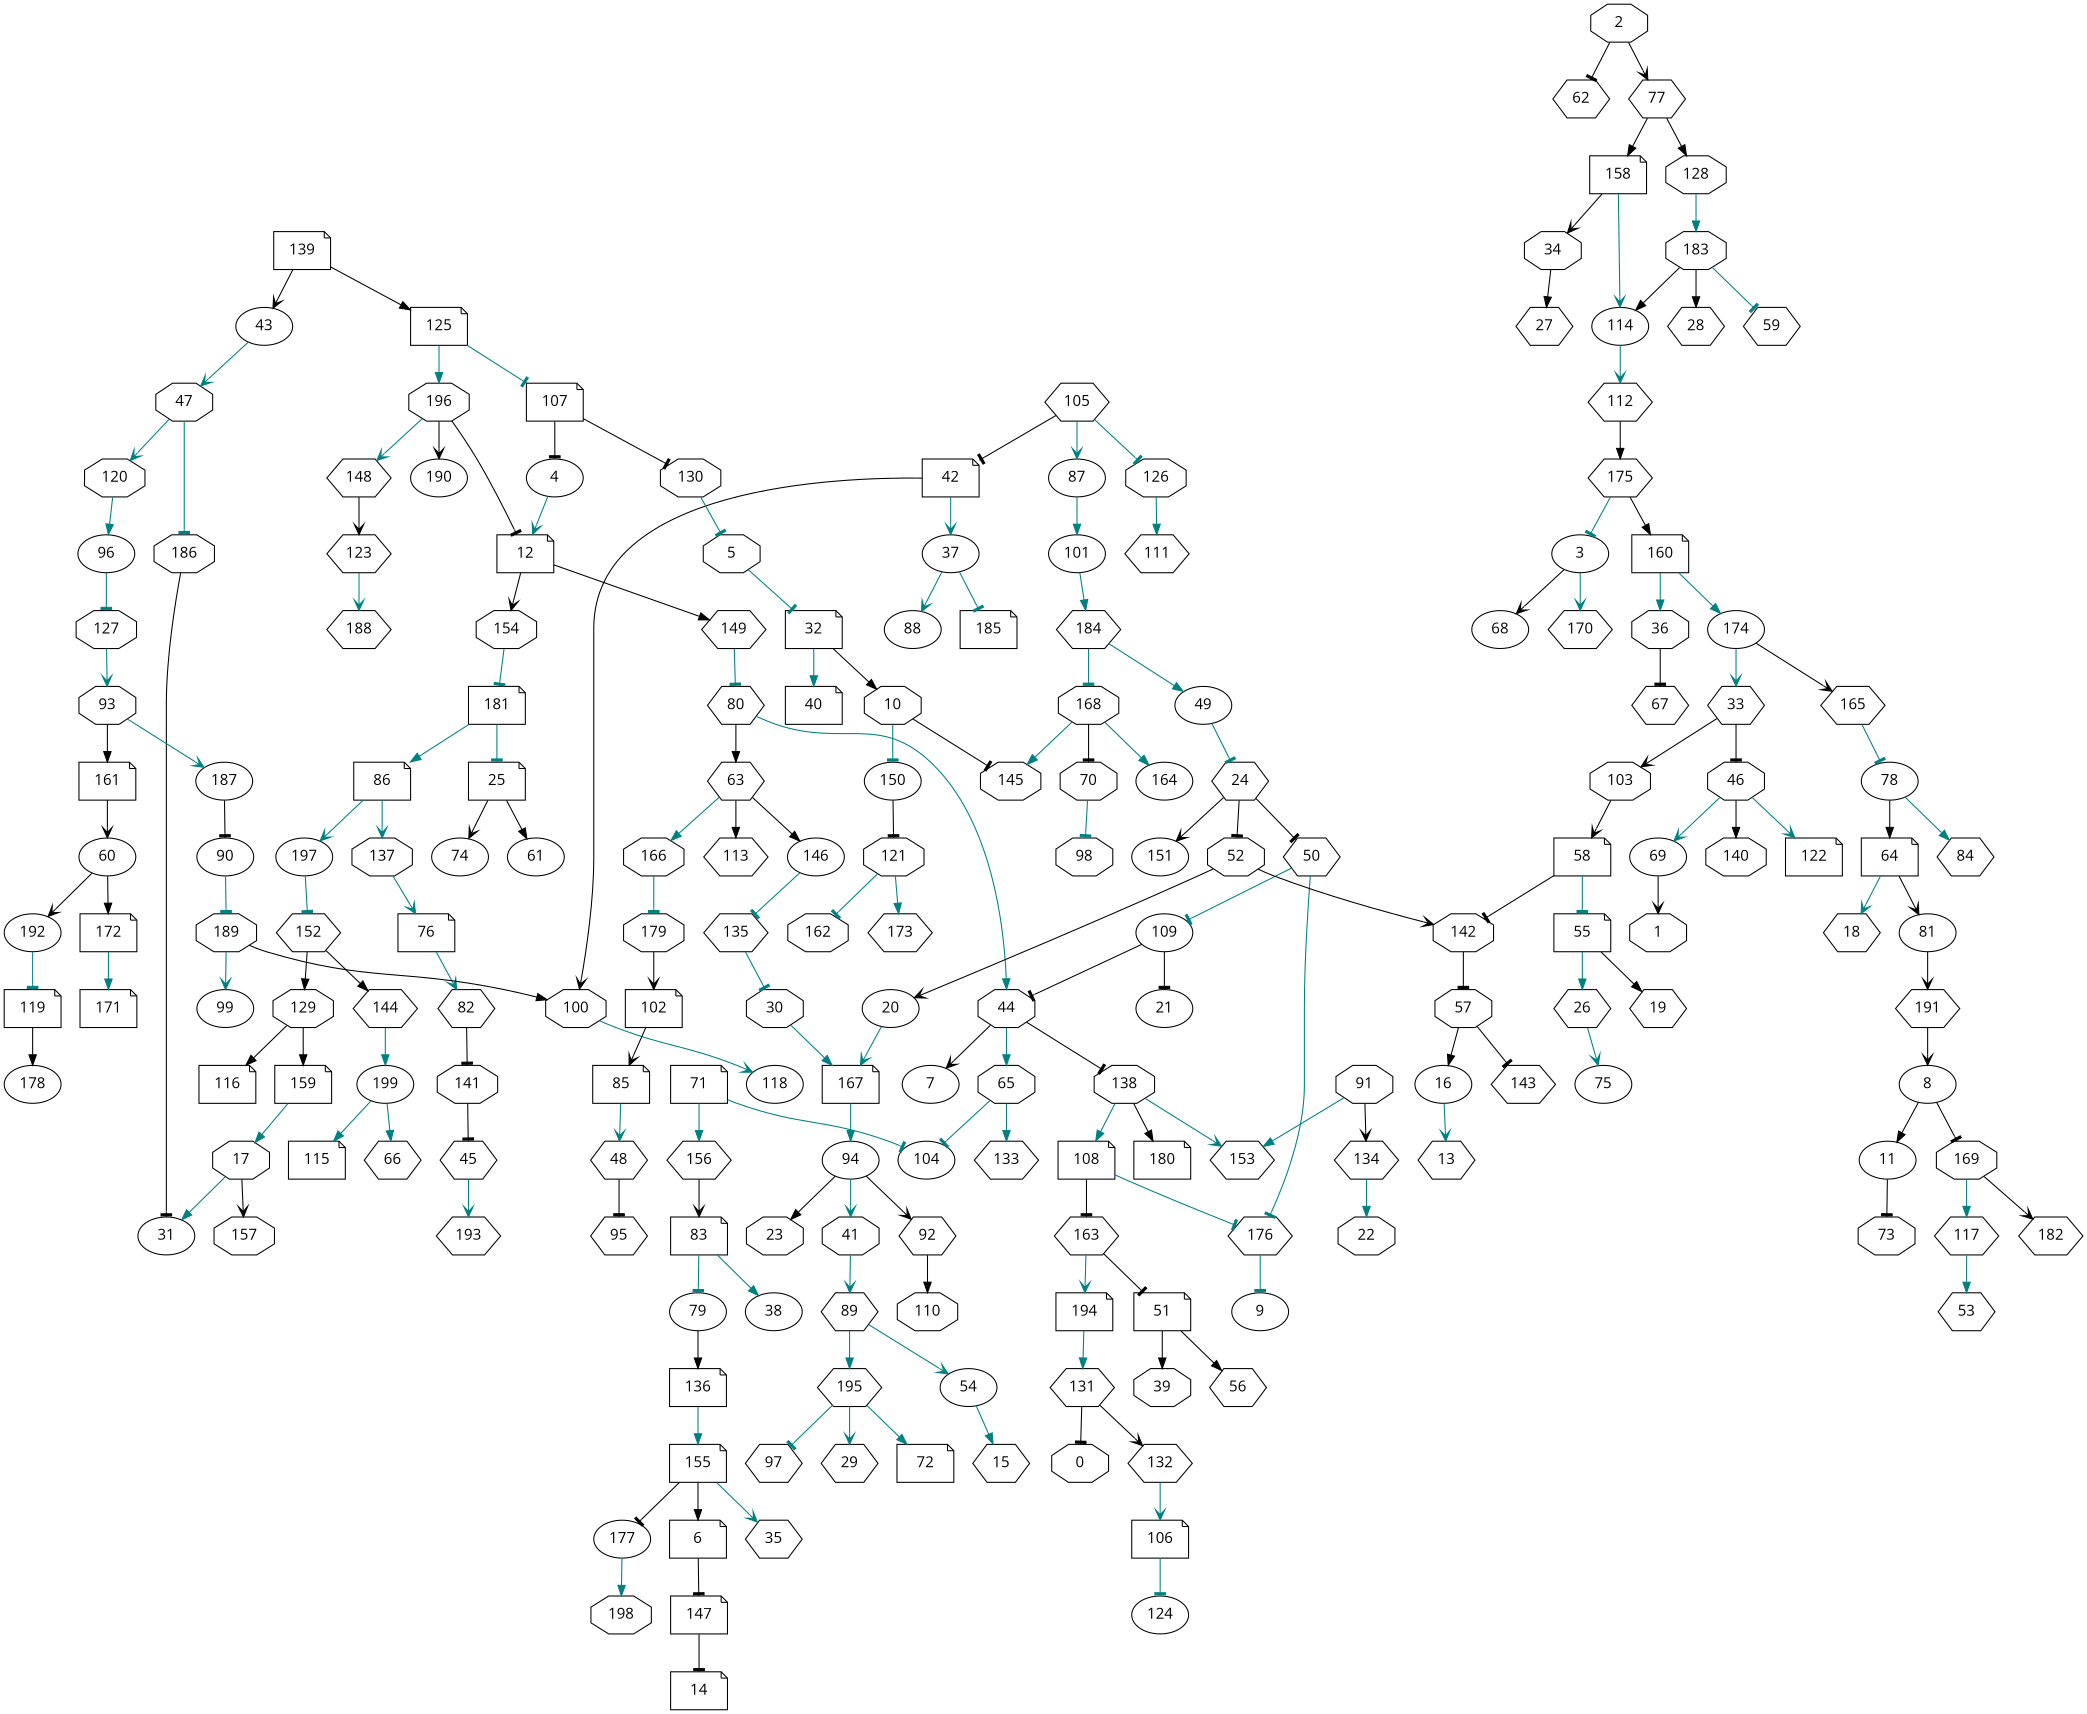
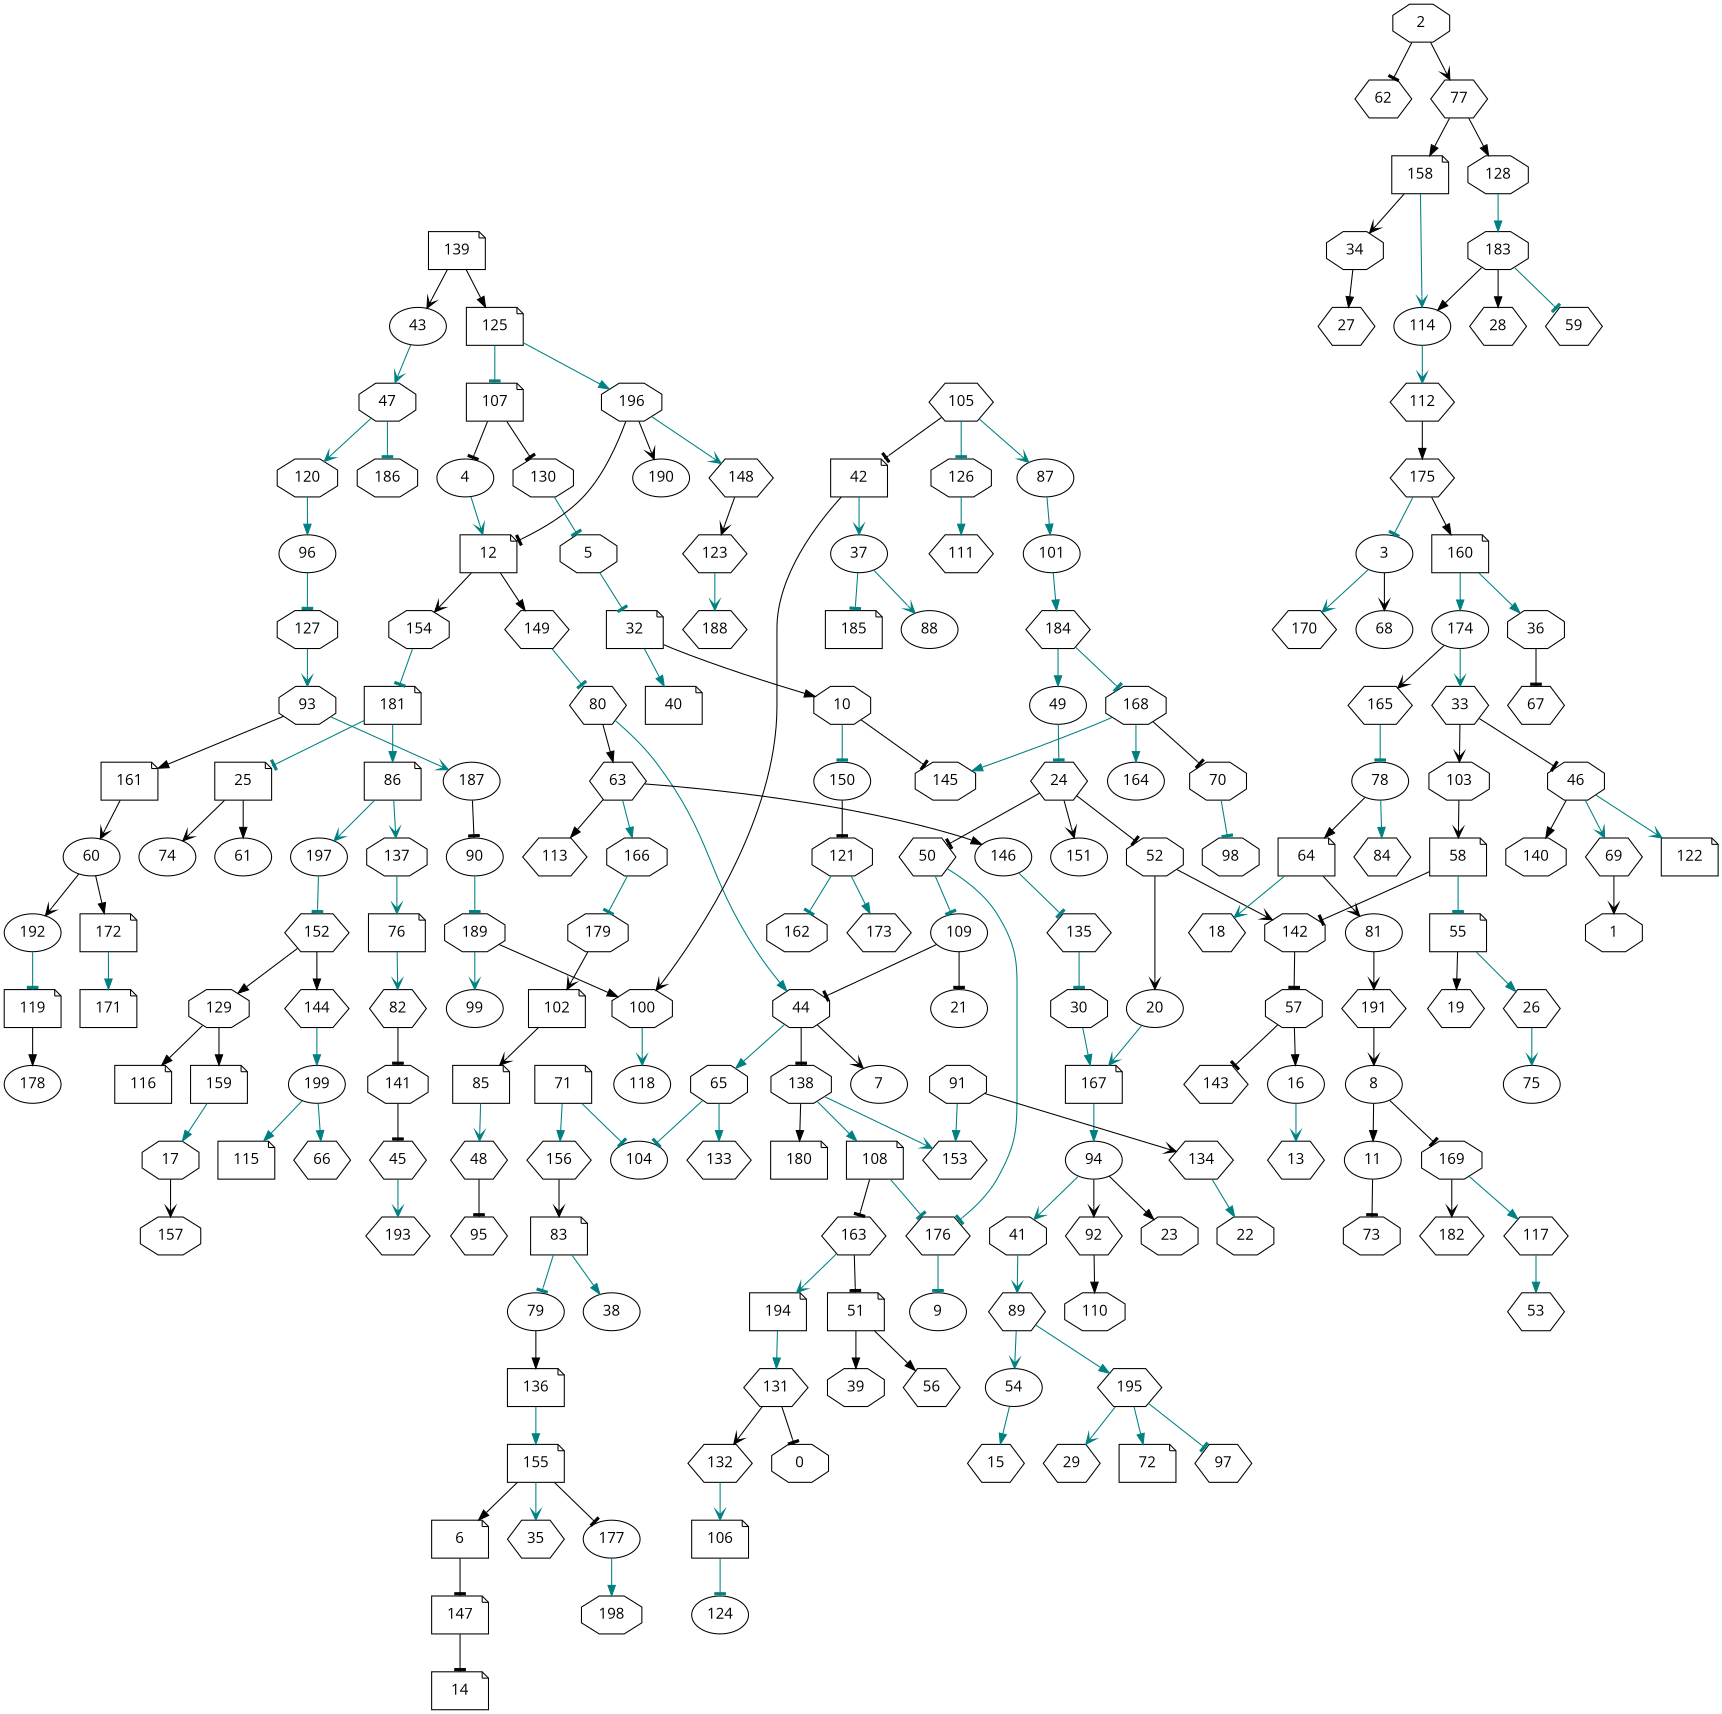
(1658, 857) -> (1614, 857)
(166, 1236) -> none
